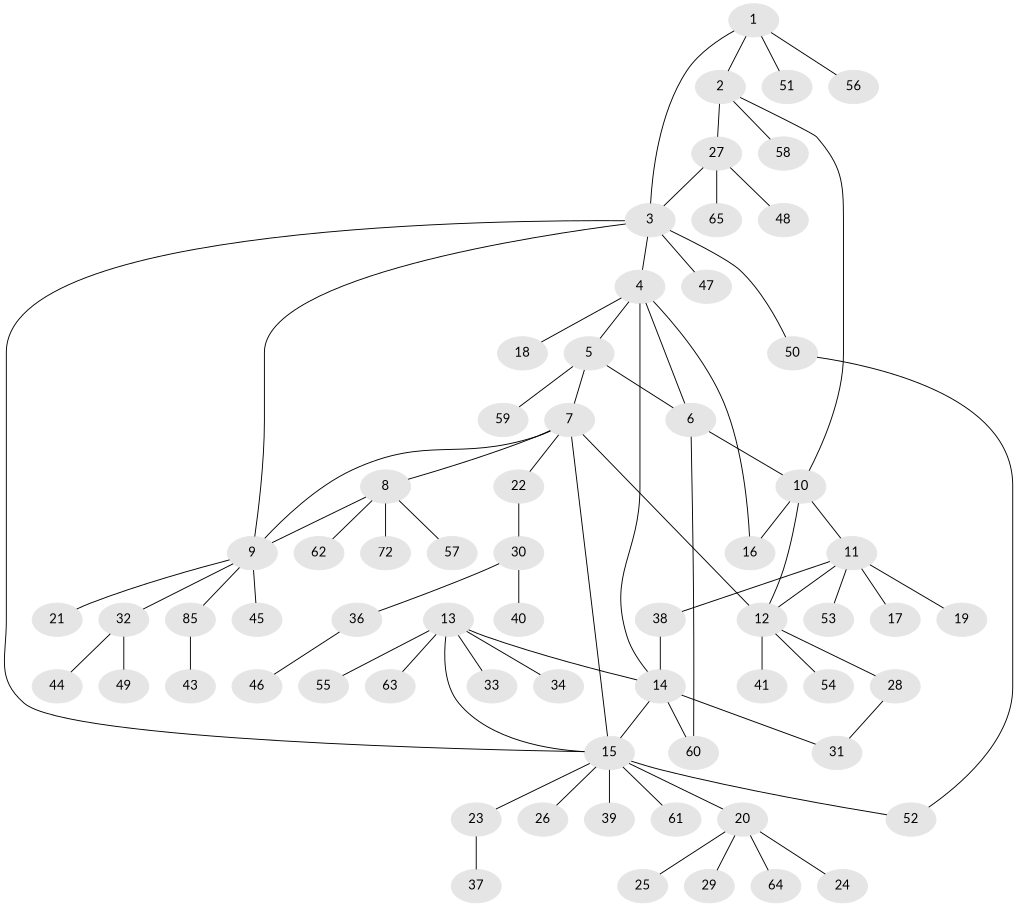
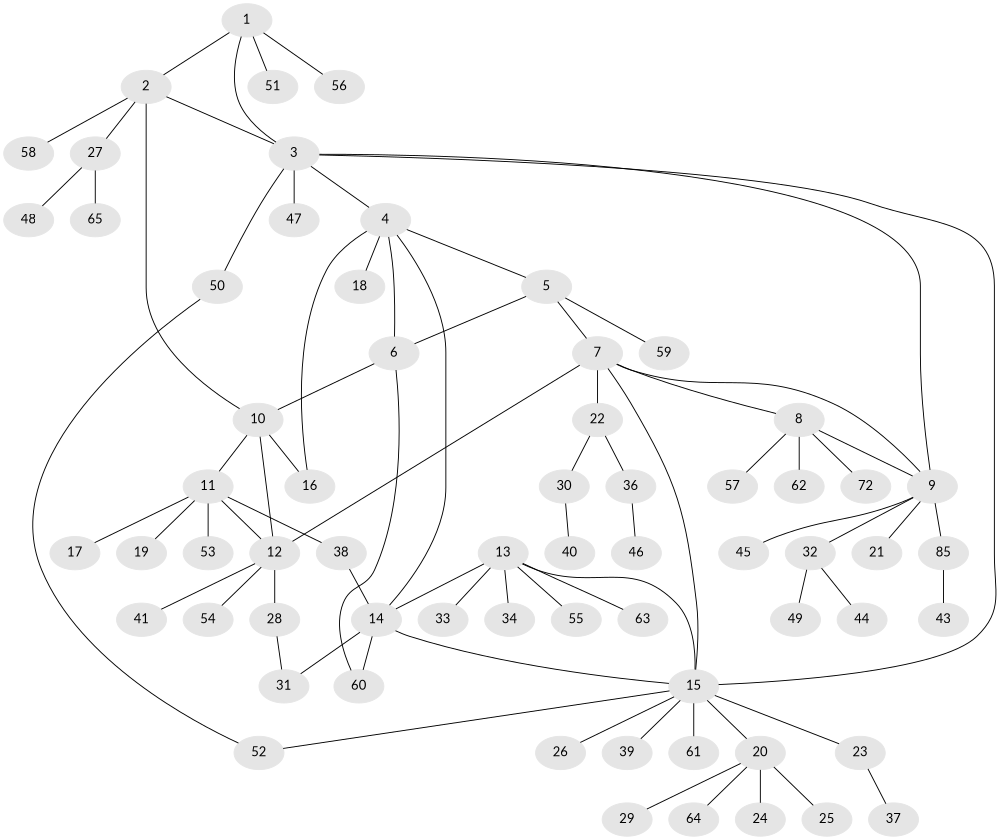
(684, 187) -> (220, 120)
(439, 588) -> (614, 453)
